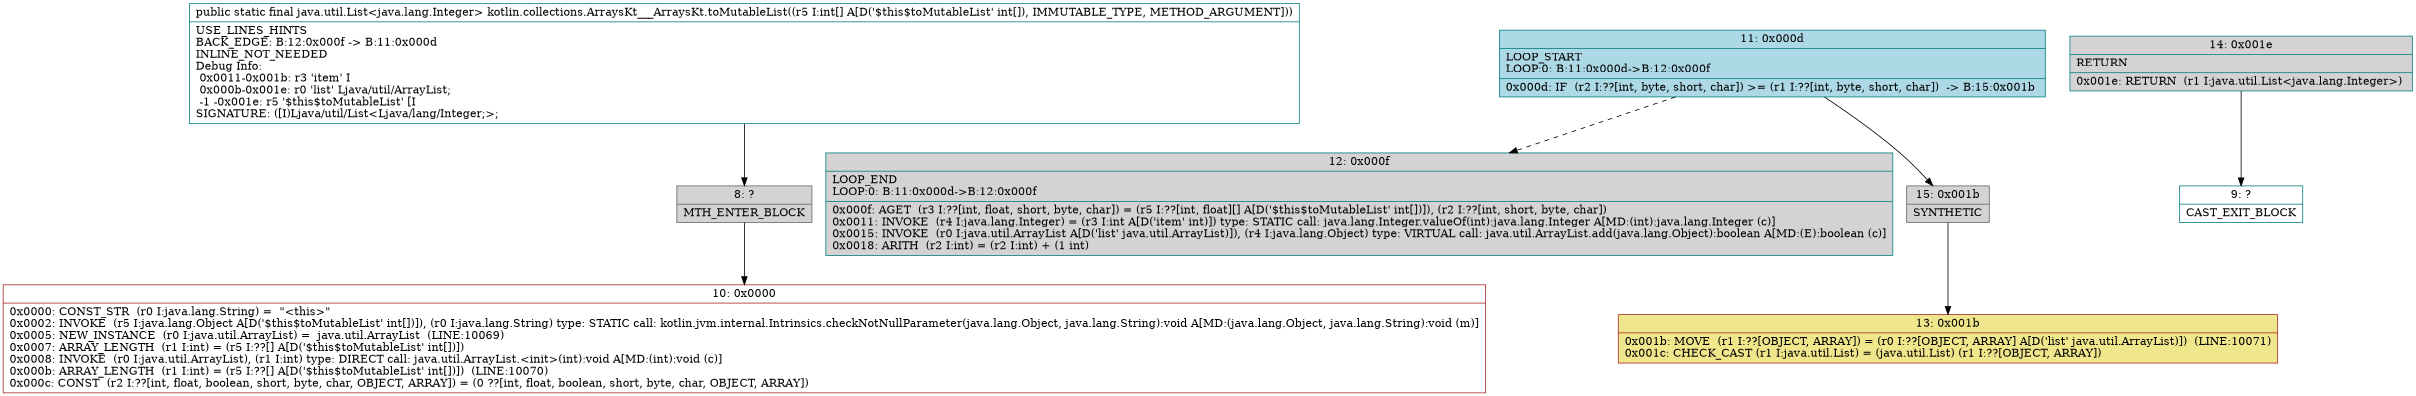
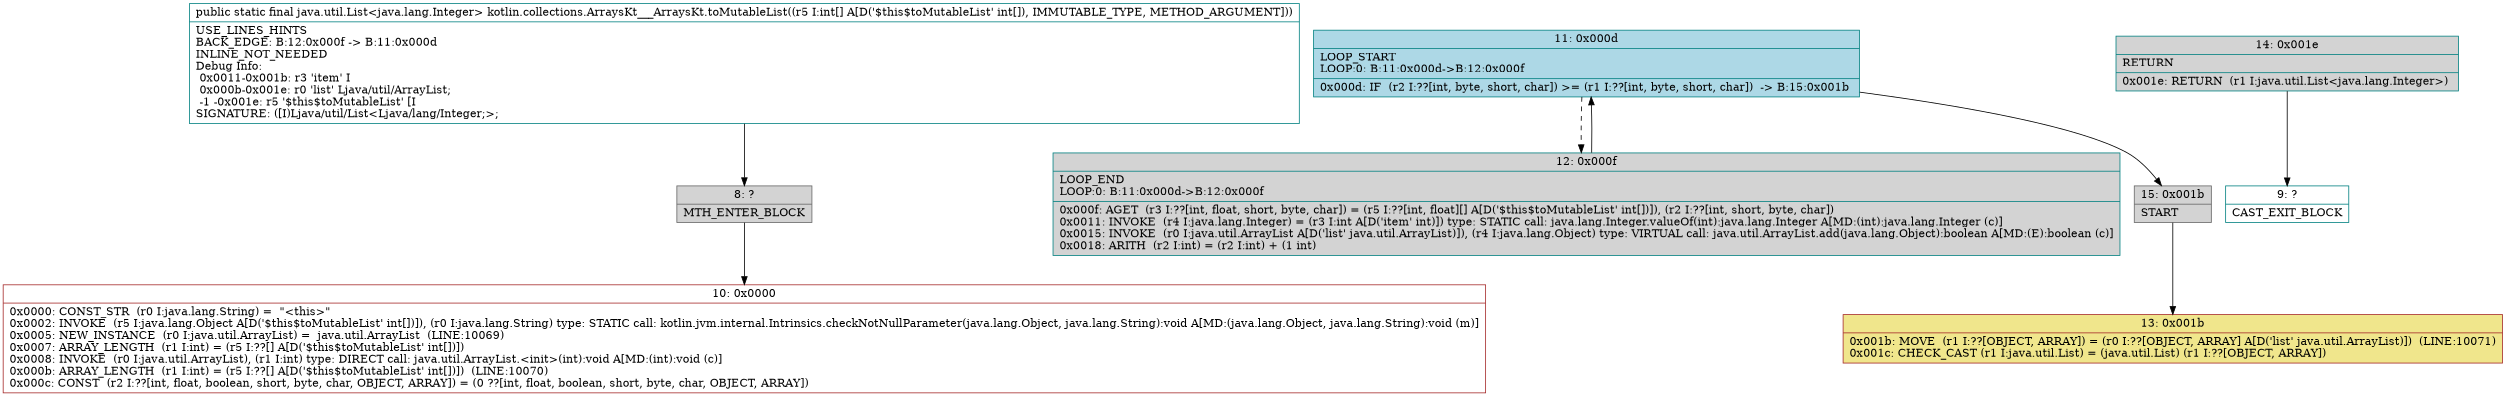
none -> (1592, 129)
(1948, 213) -> (2160, 213)
